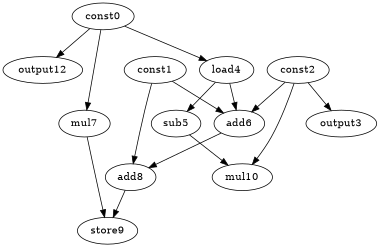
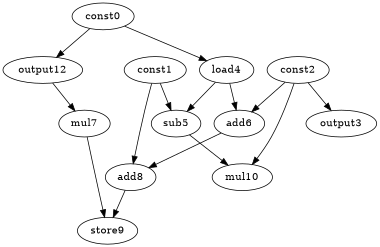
(94, 66) -> (61, 94)
(195, 95) -> (164, 93)
